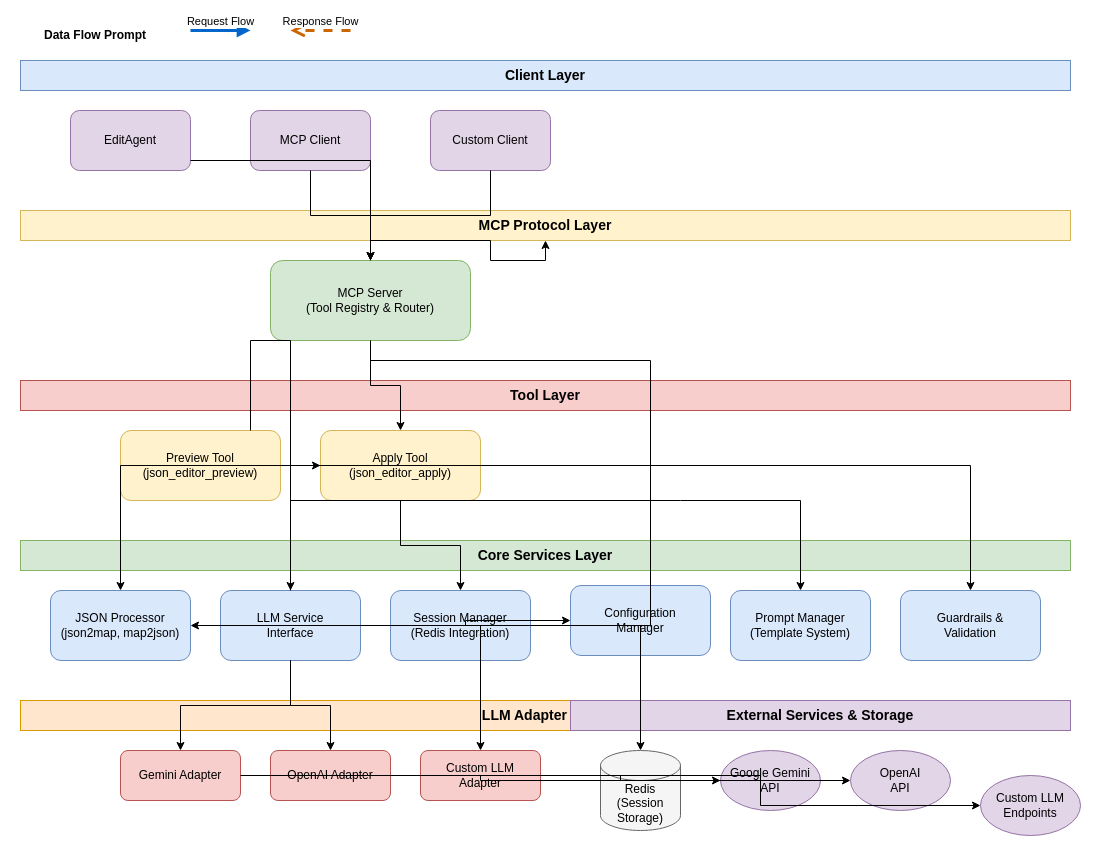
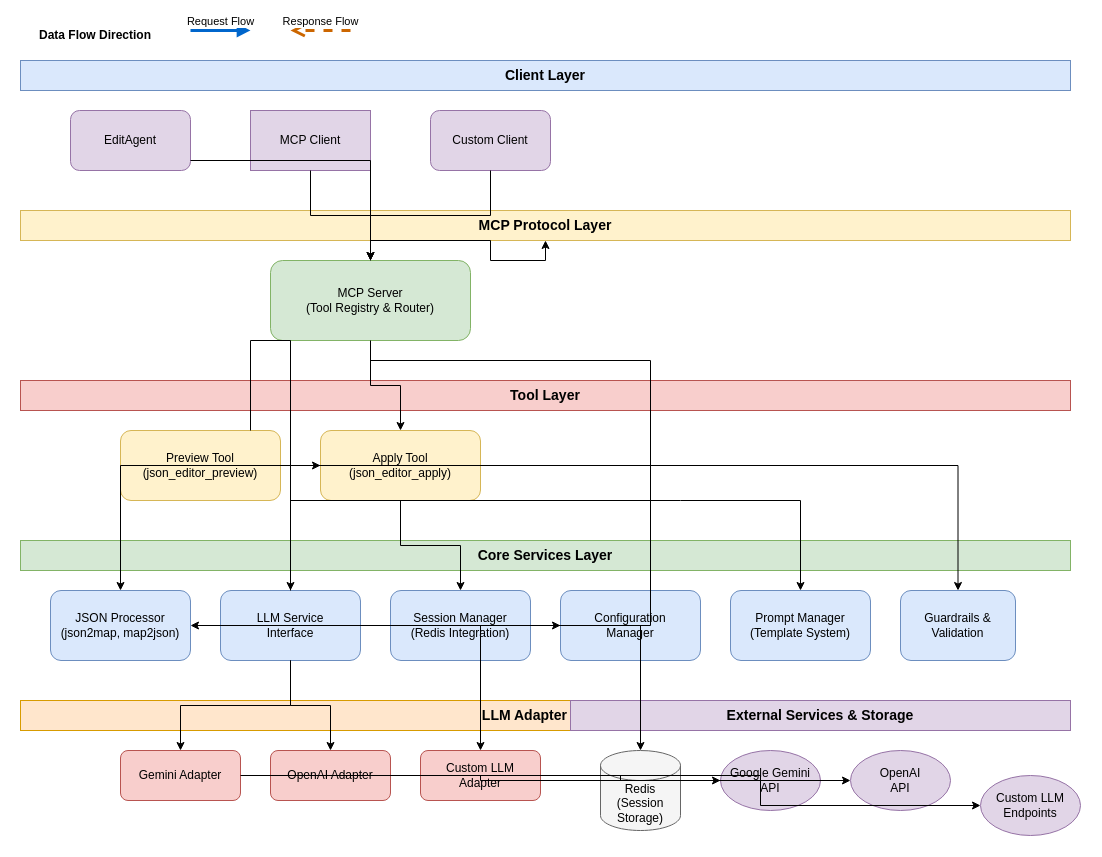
(96, 36) -> (96, 36)
(311, 141) -> (311, 141)
(641, 621) -> (631, 626)
(971, 626) -> (958, 626)
